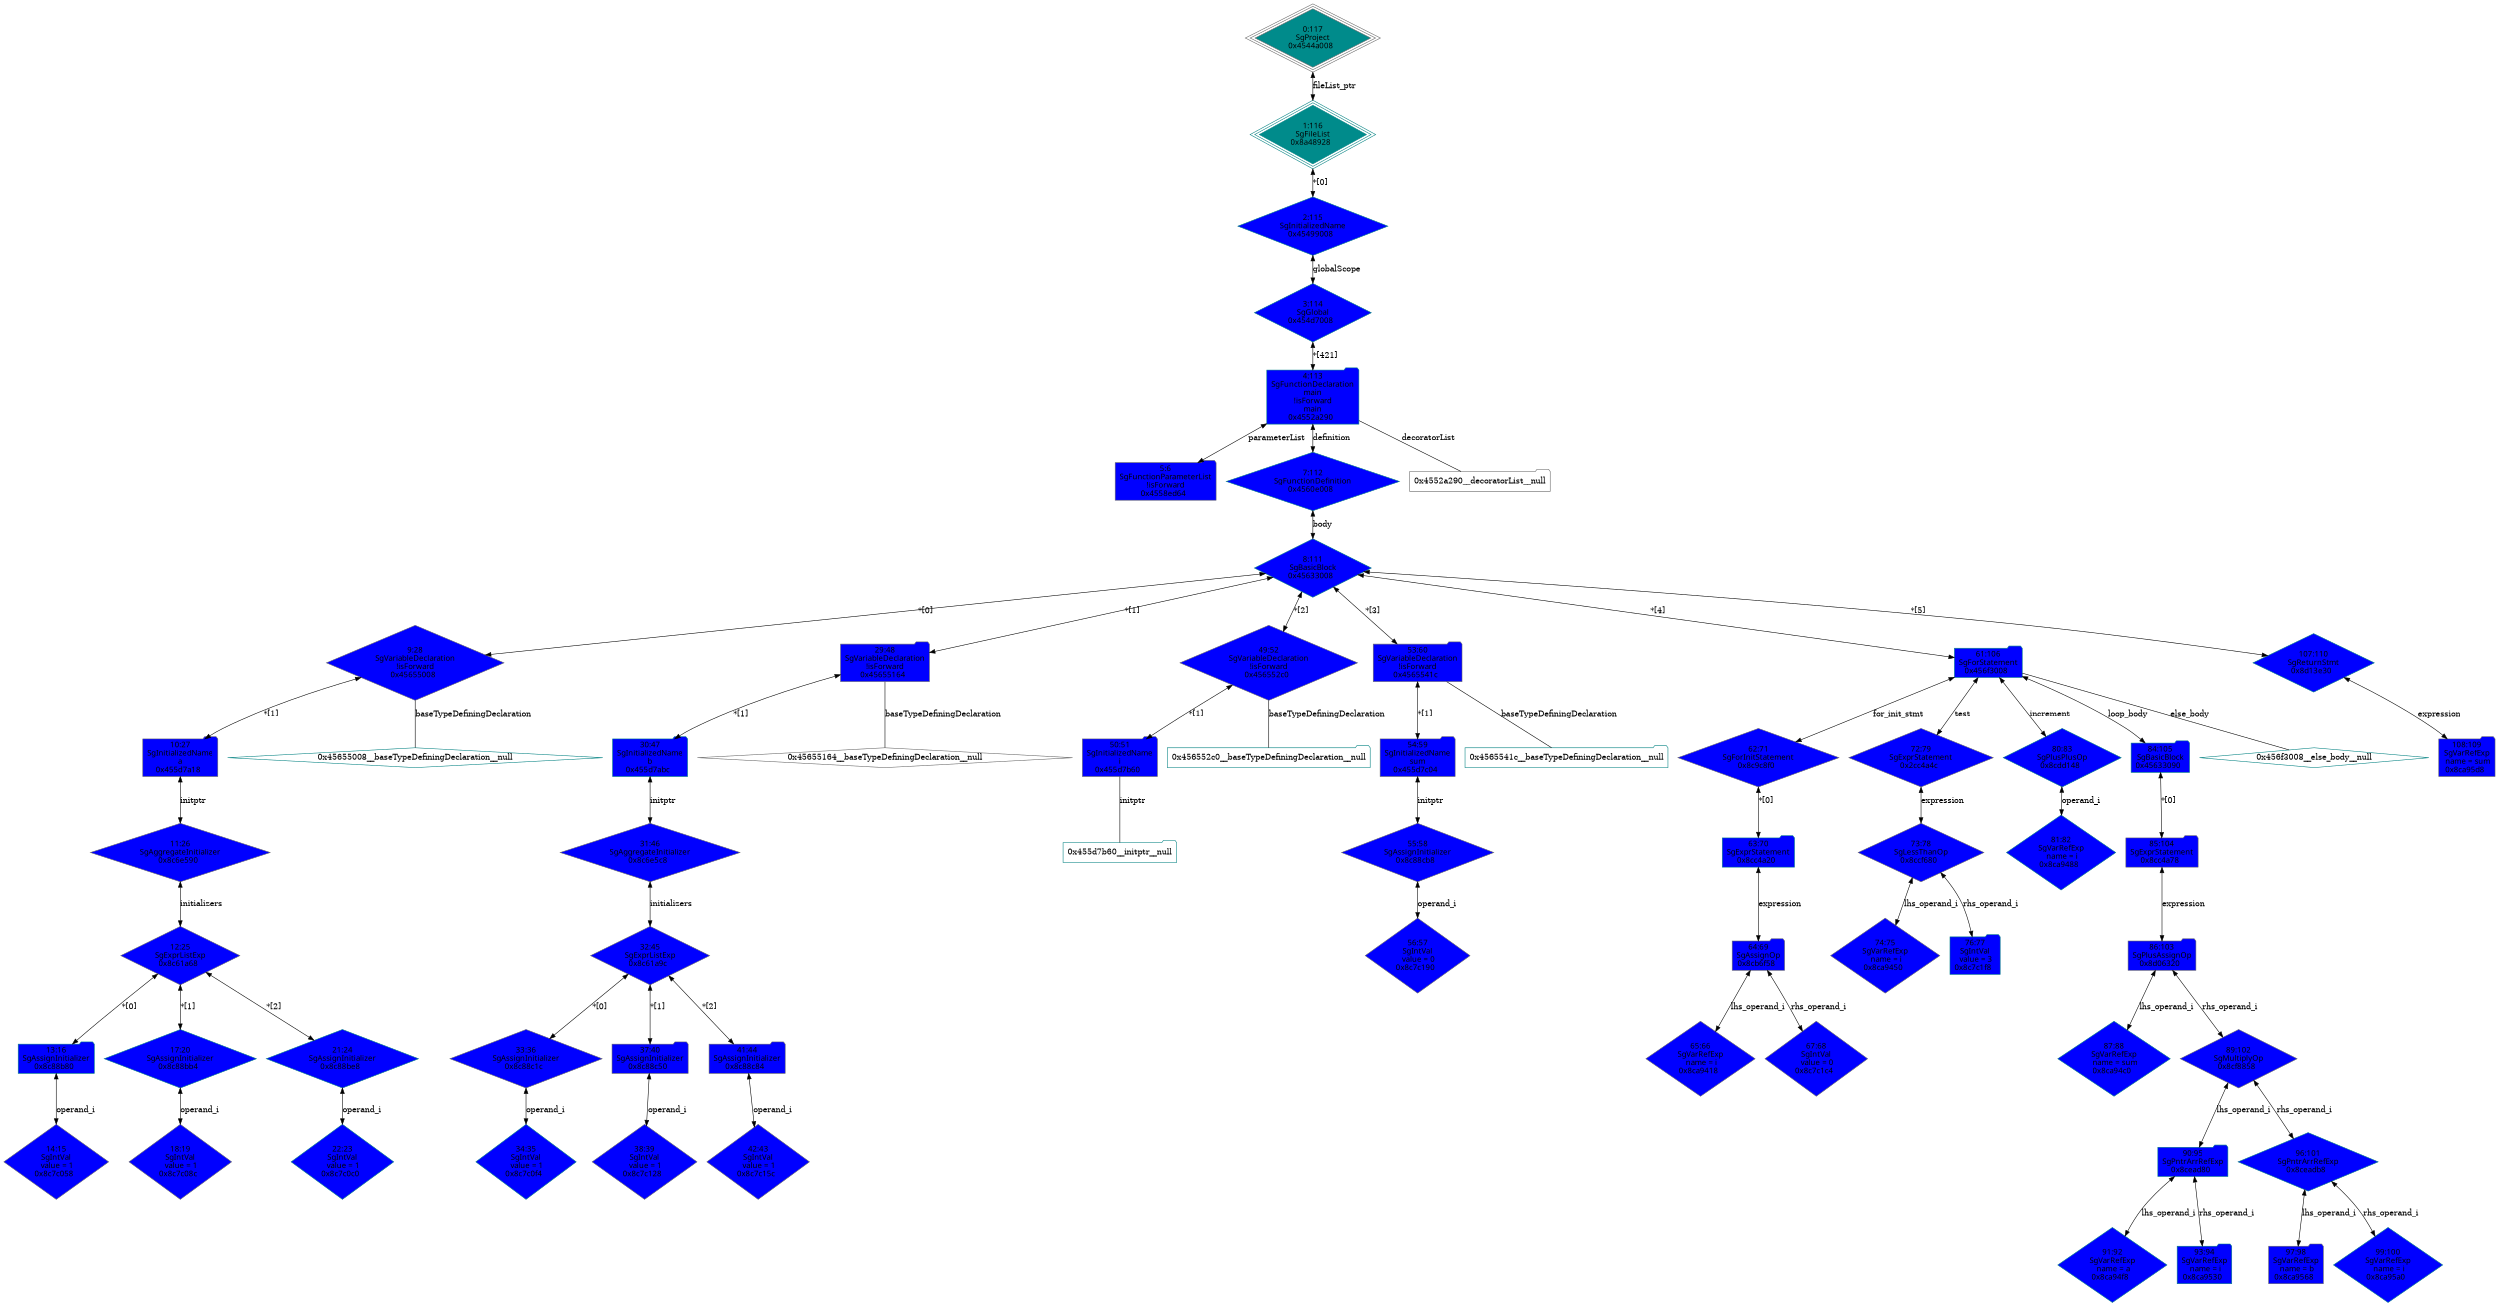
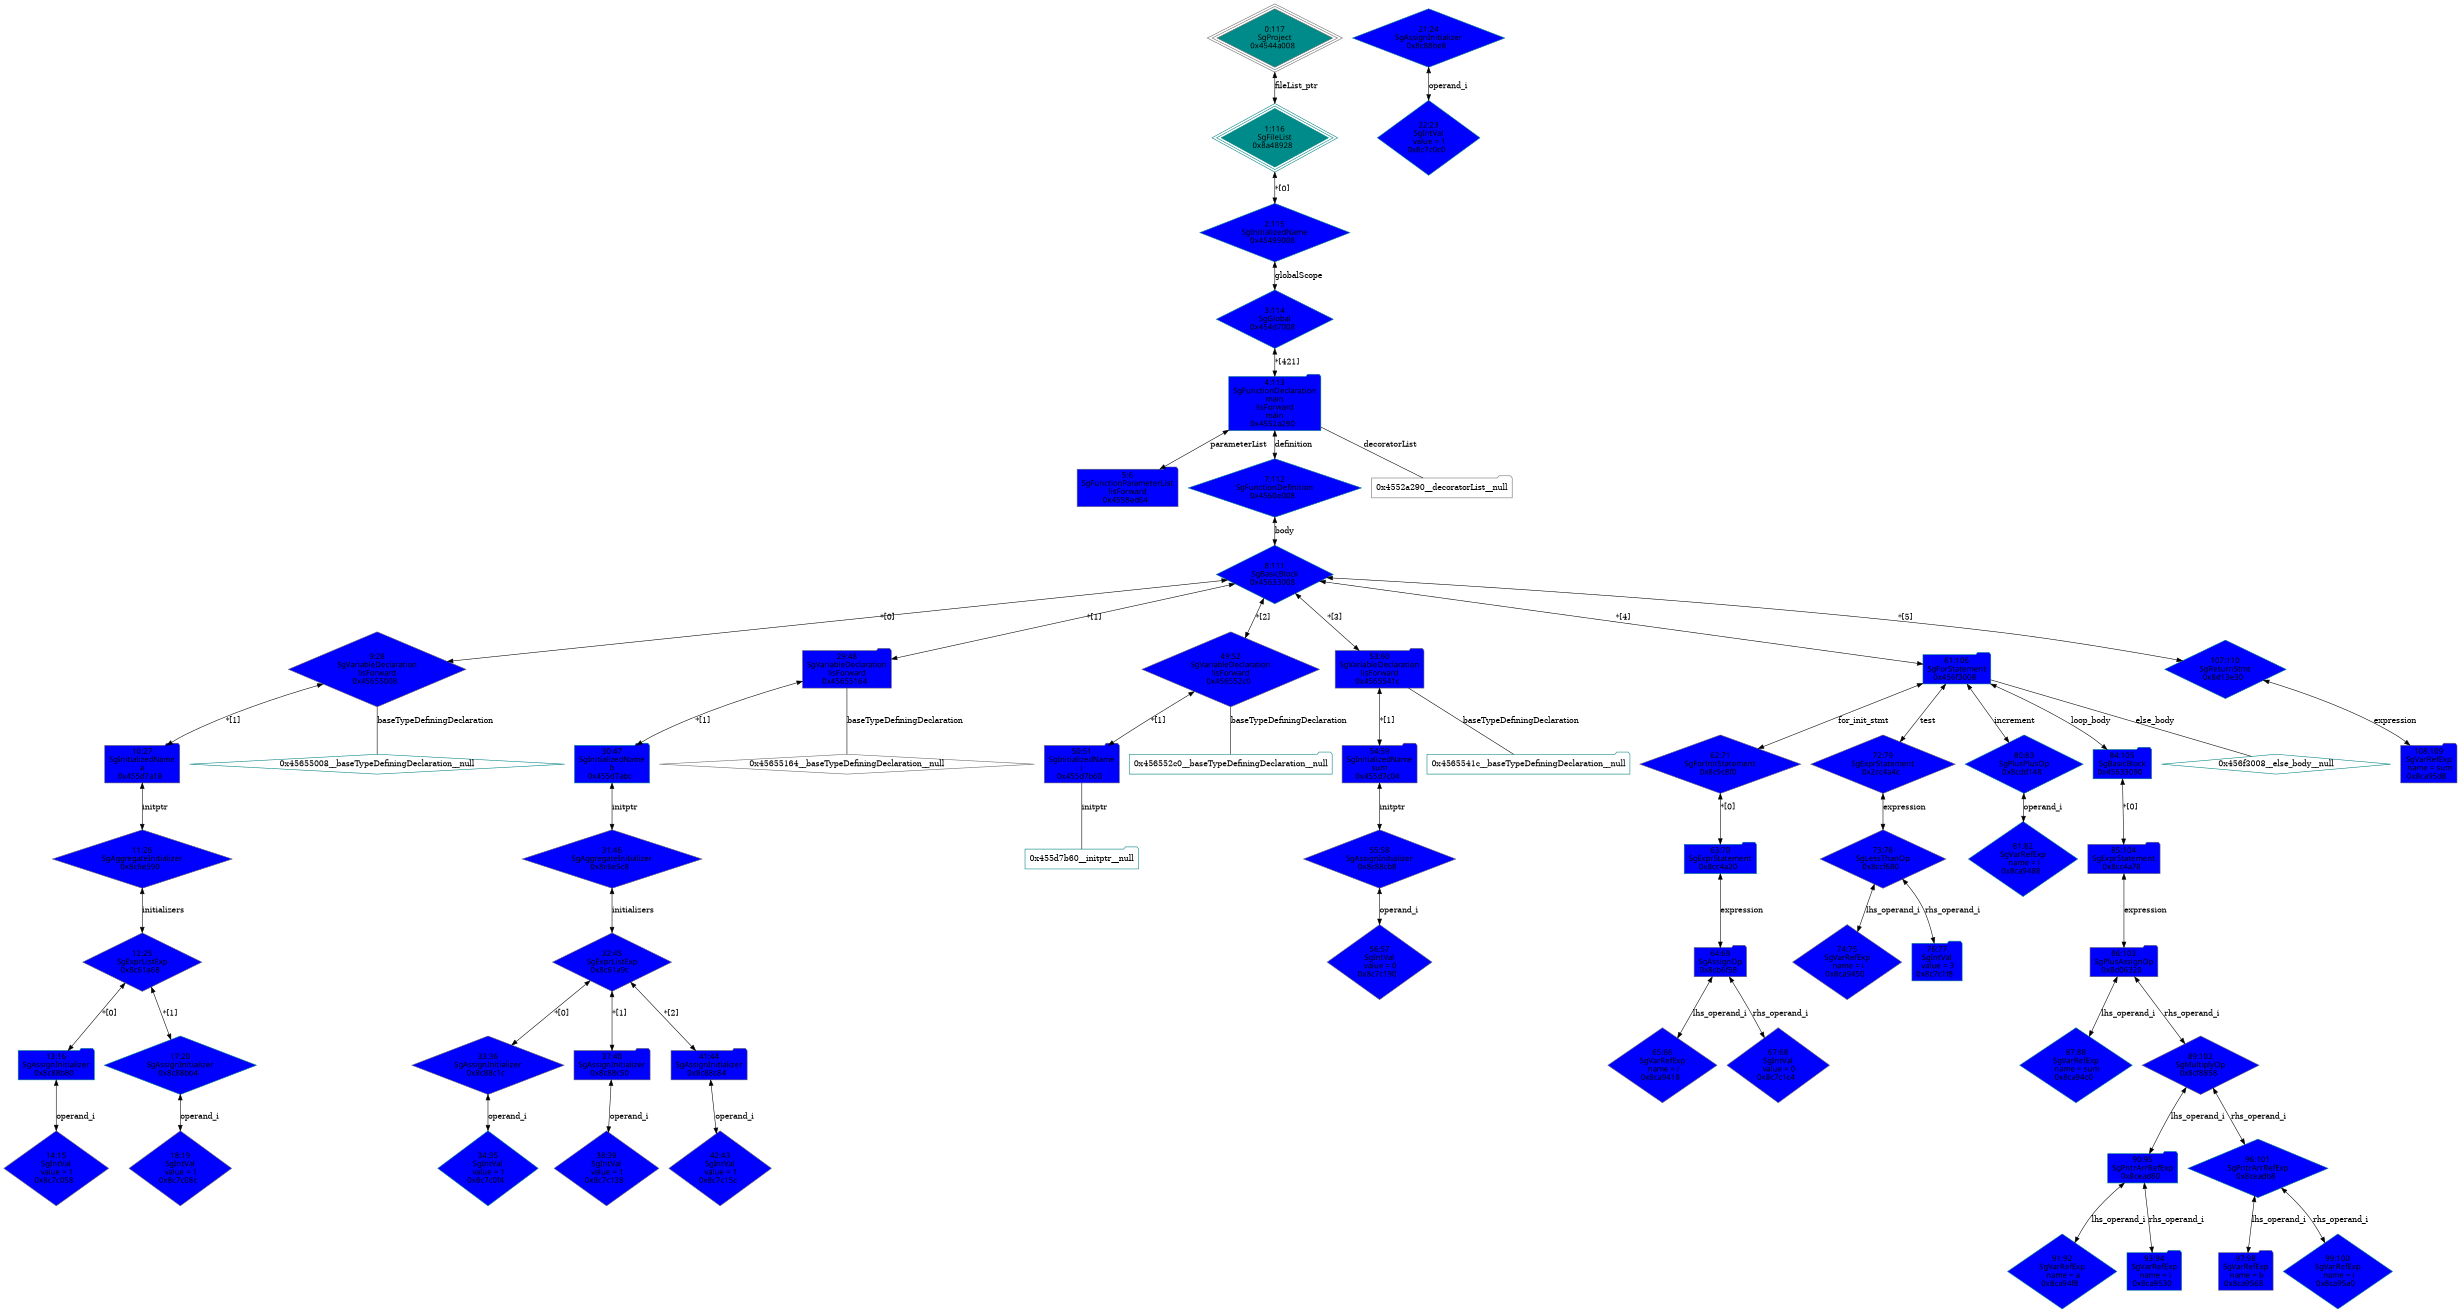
(260, 1006) -> none
